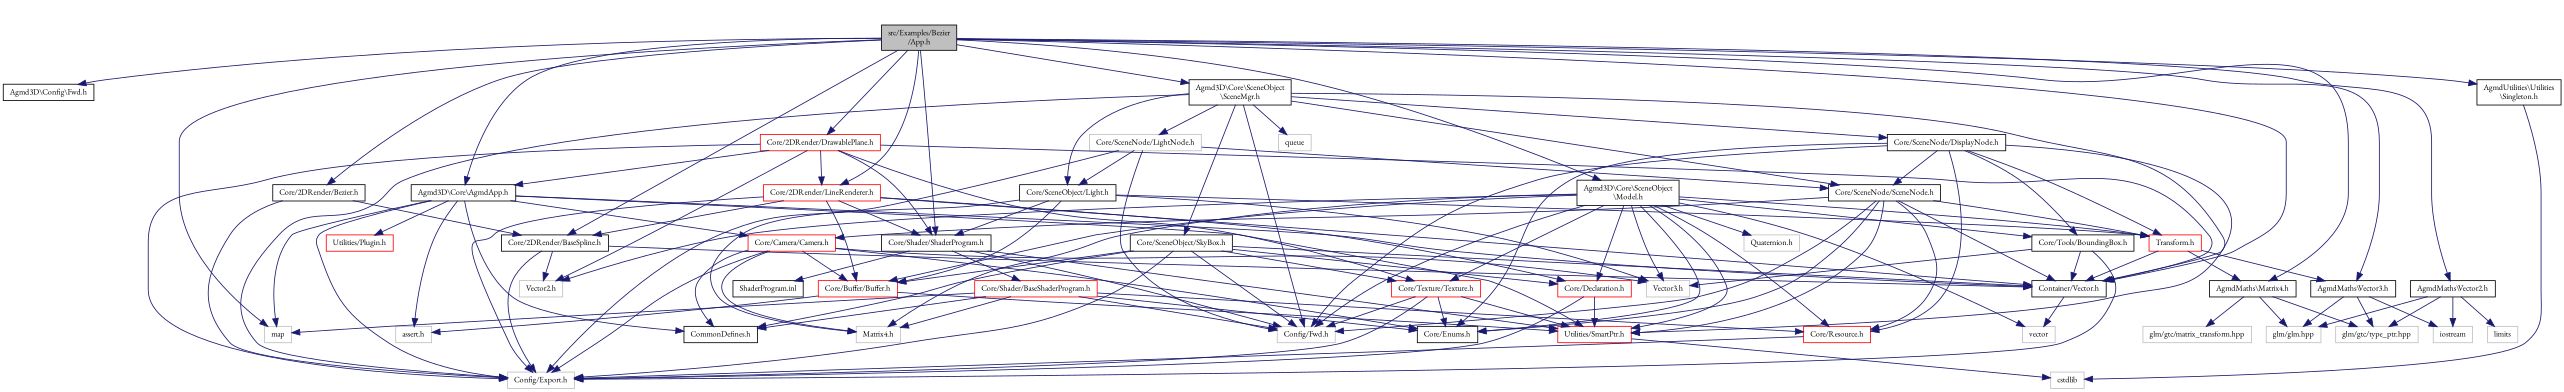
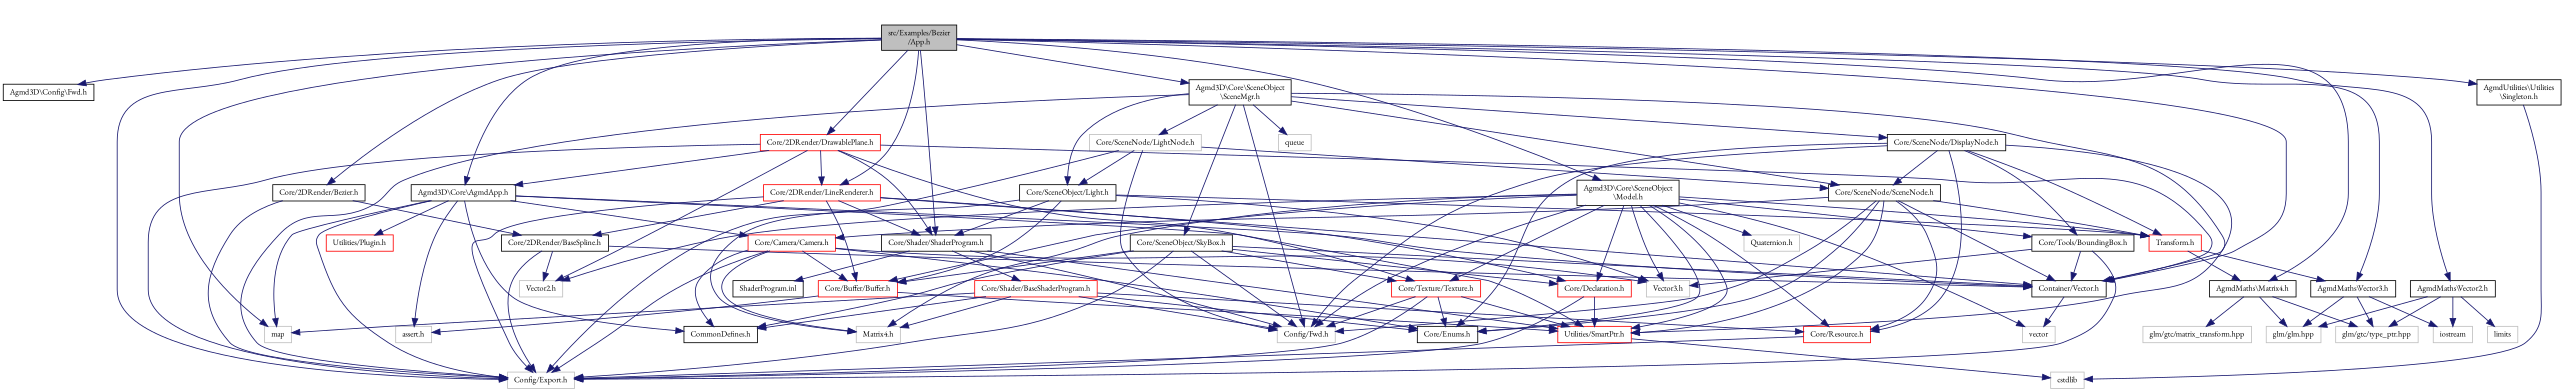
(745, 136) -> (208, 86)
(2126, 264) -> none
